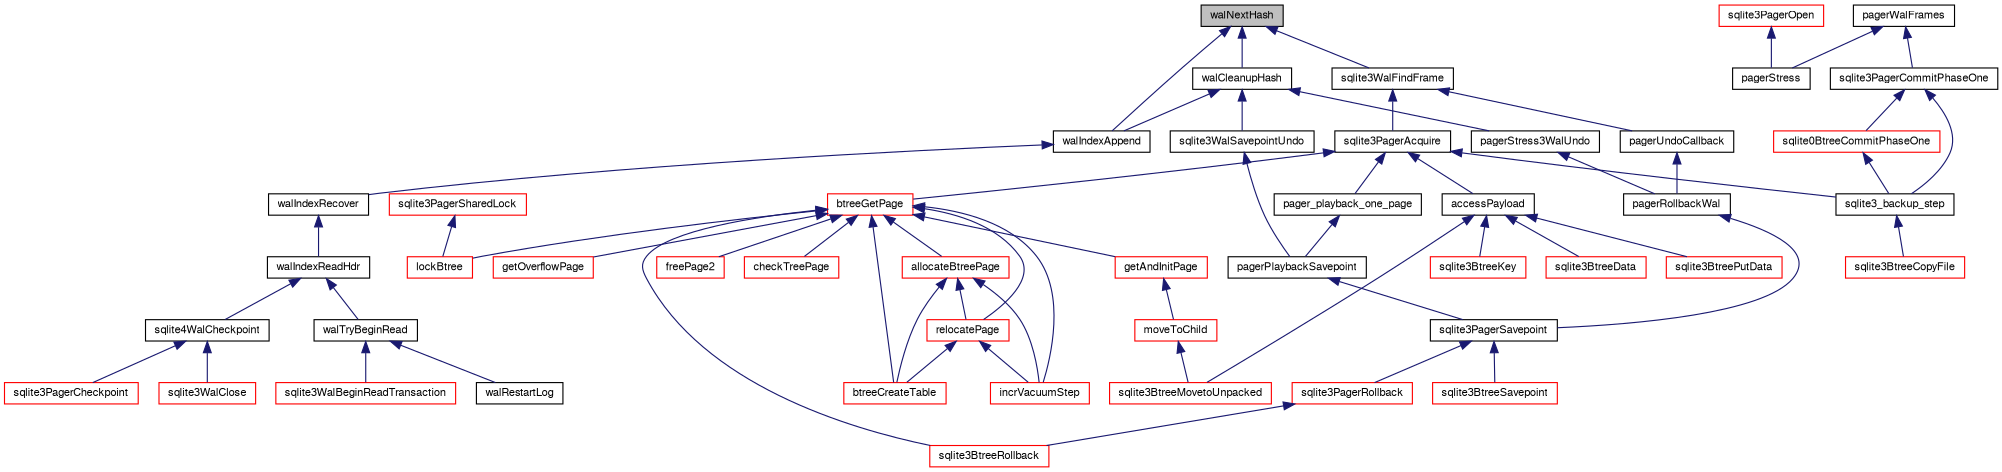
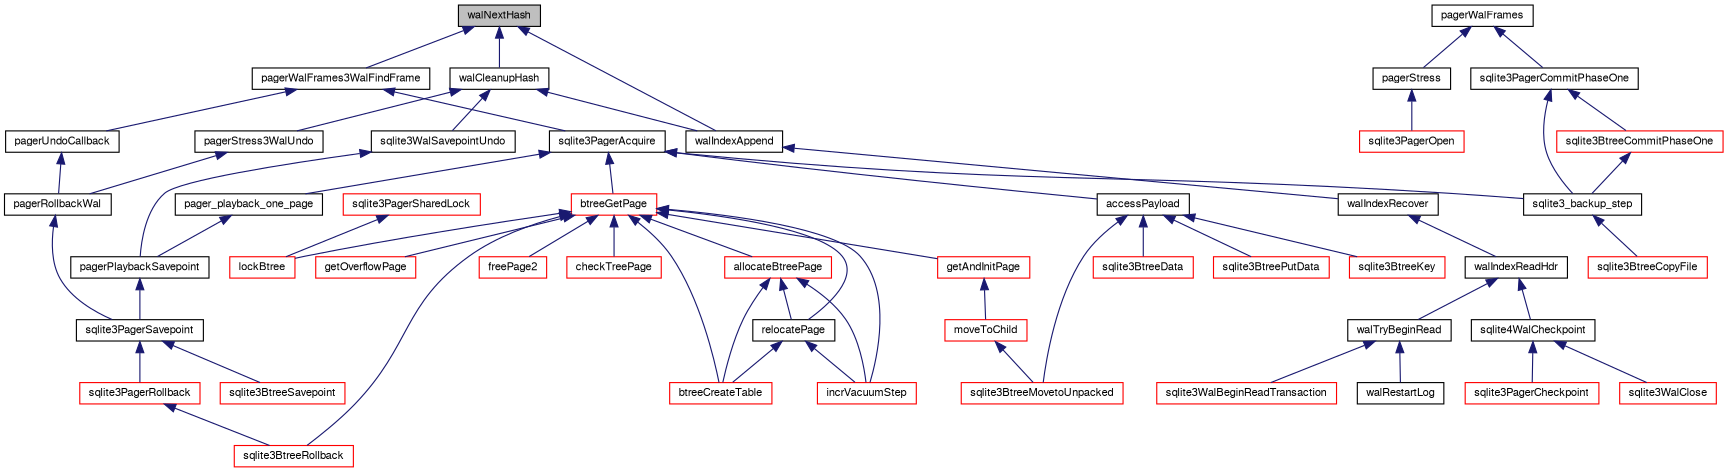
(1771, 53) -> (1412, 116)
(1393, 79) -> (341, 79)
(1857, 142) -> (1640, 142)
(968, 330) -> (794, 330)
